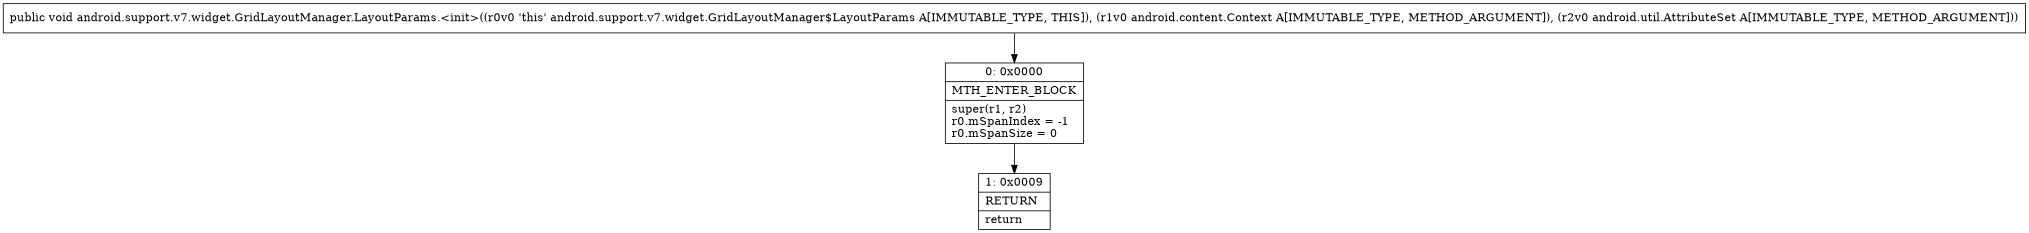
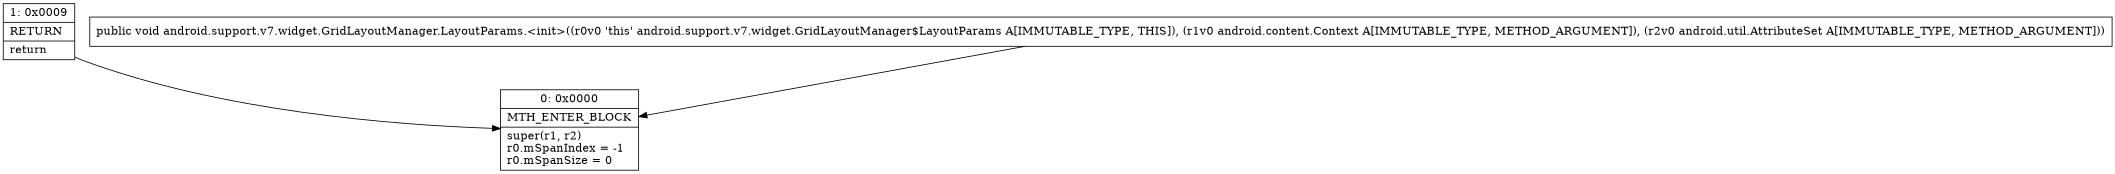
(1014, 154) -> (281, 109)
